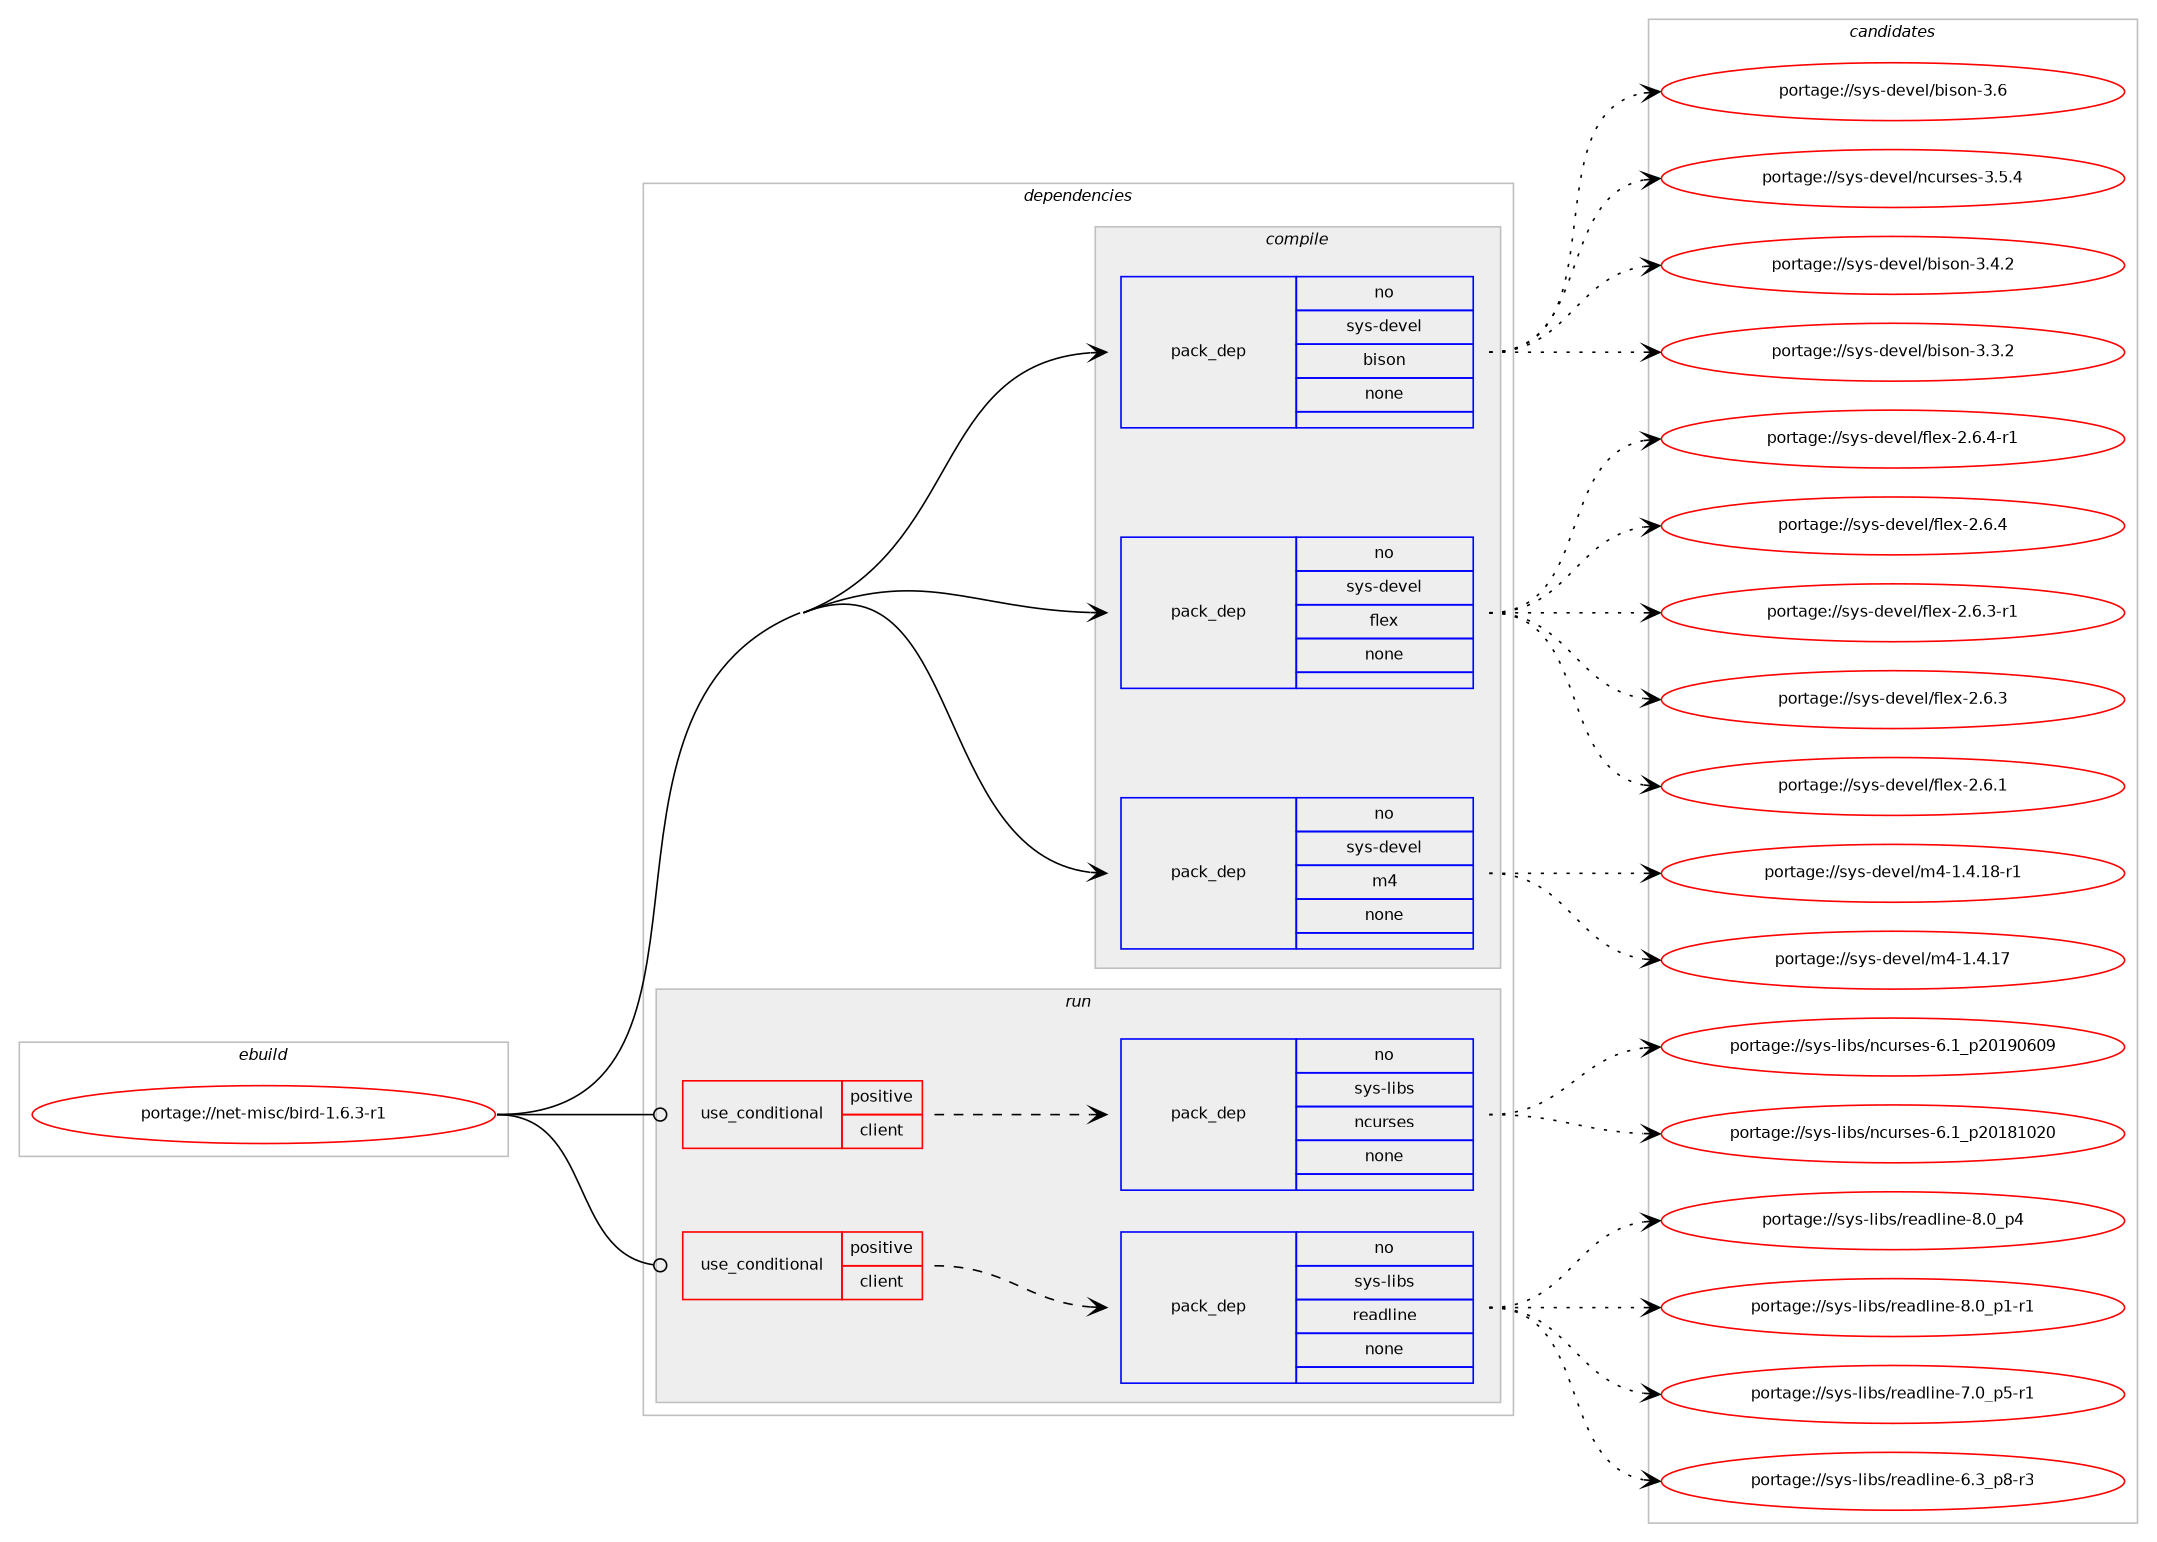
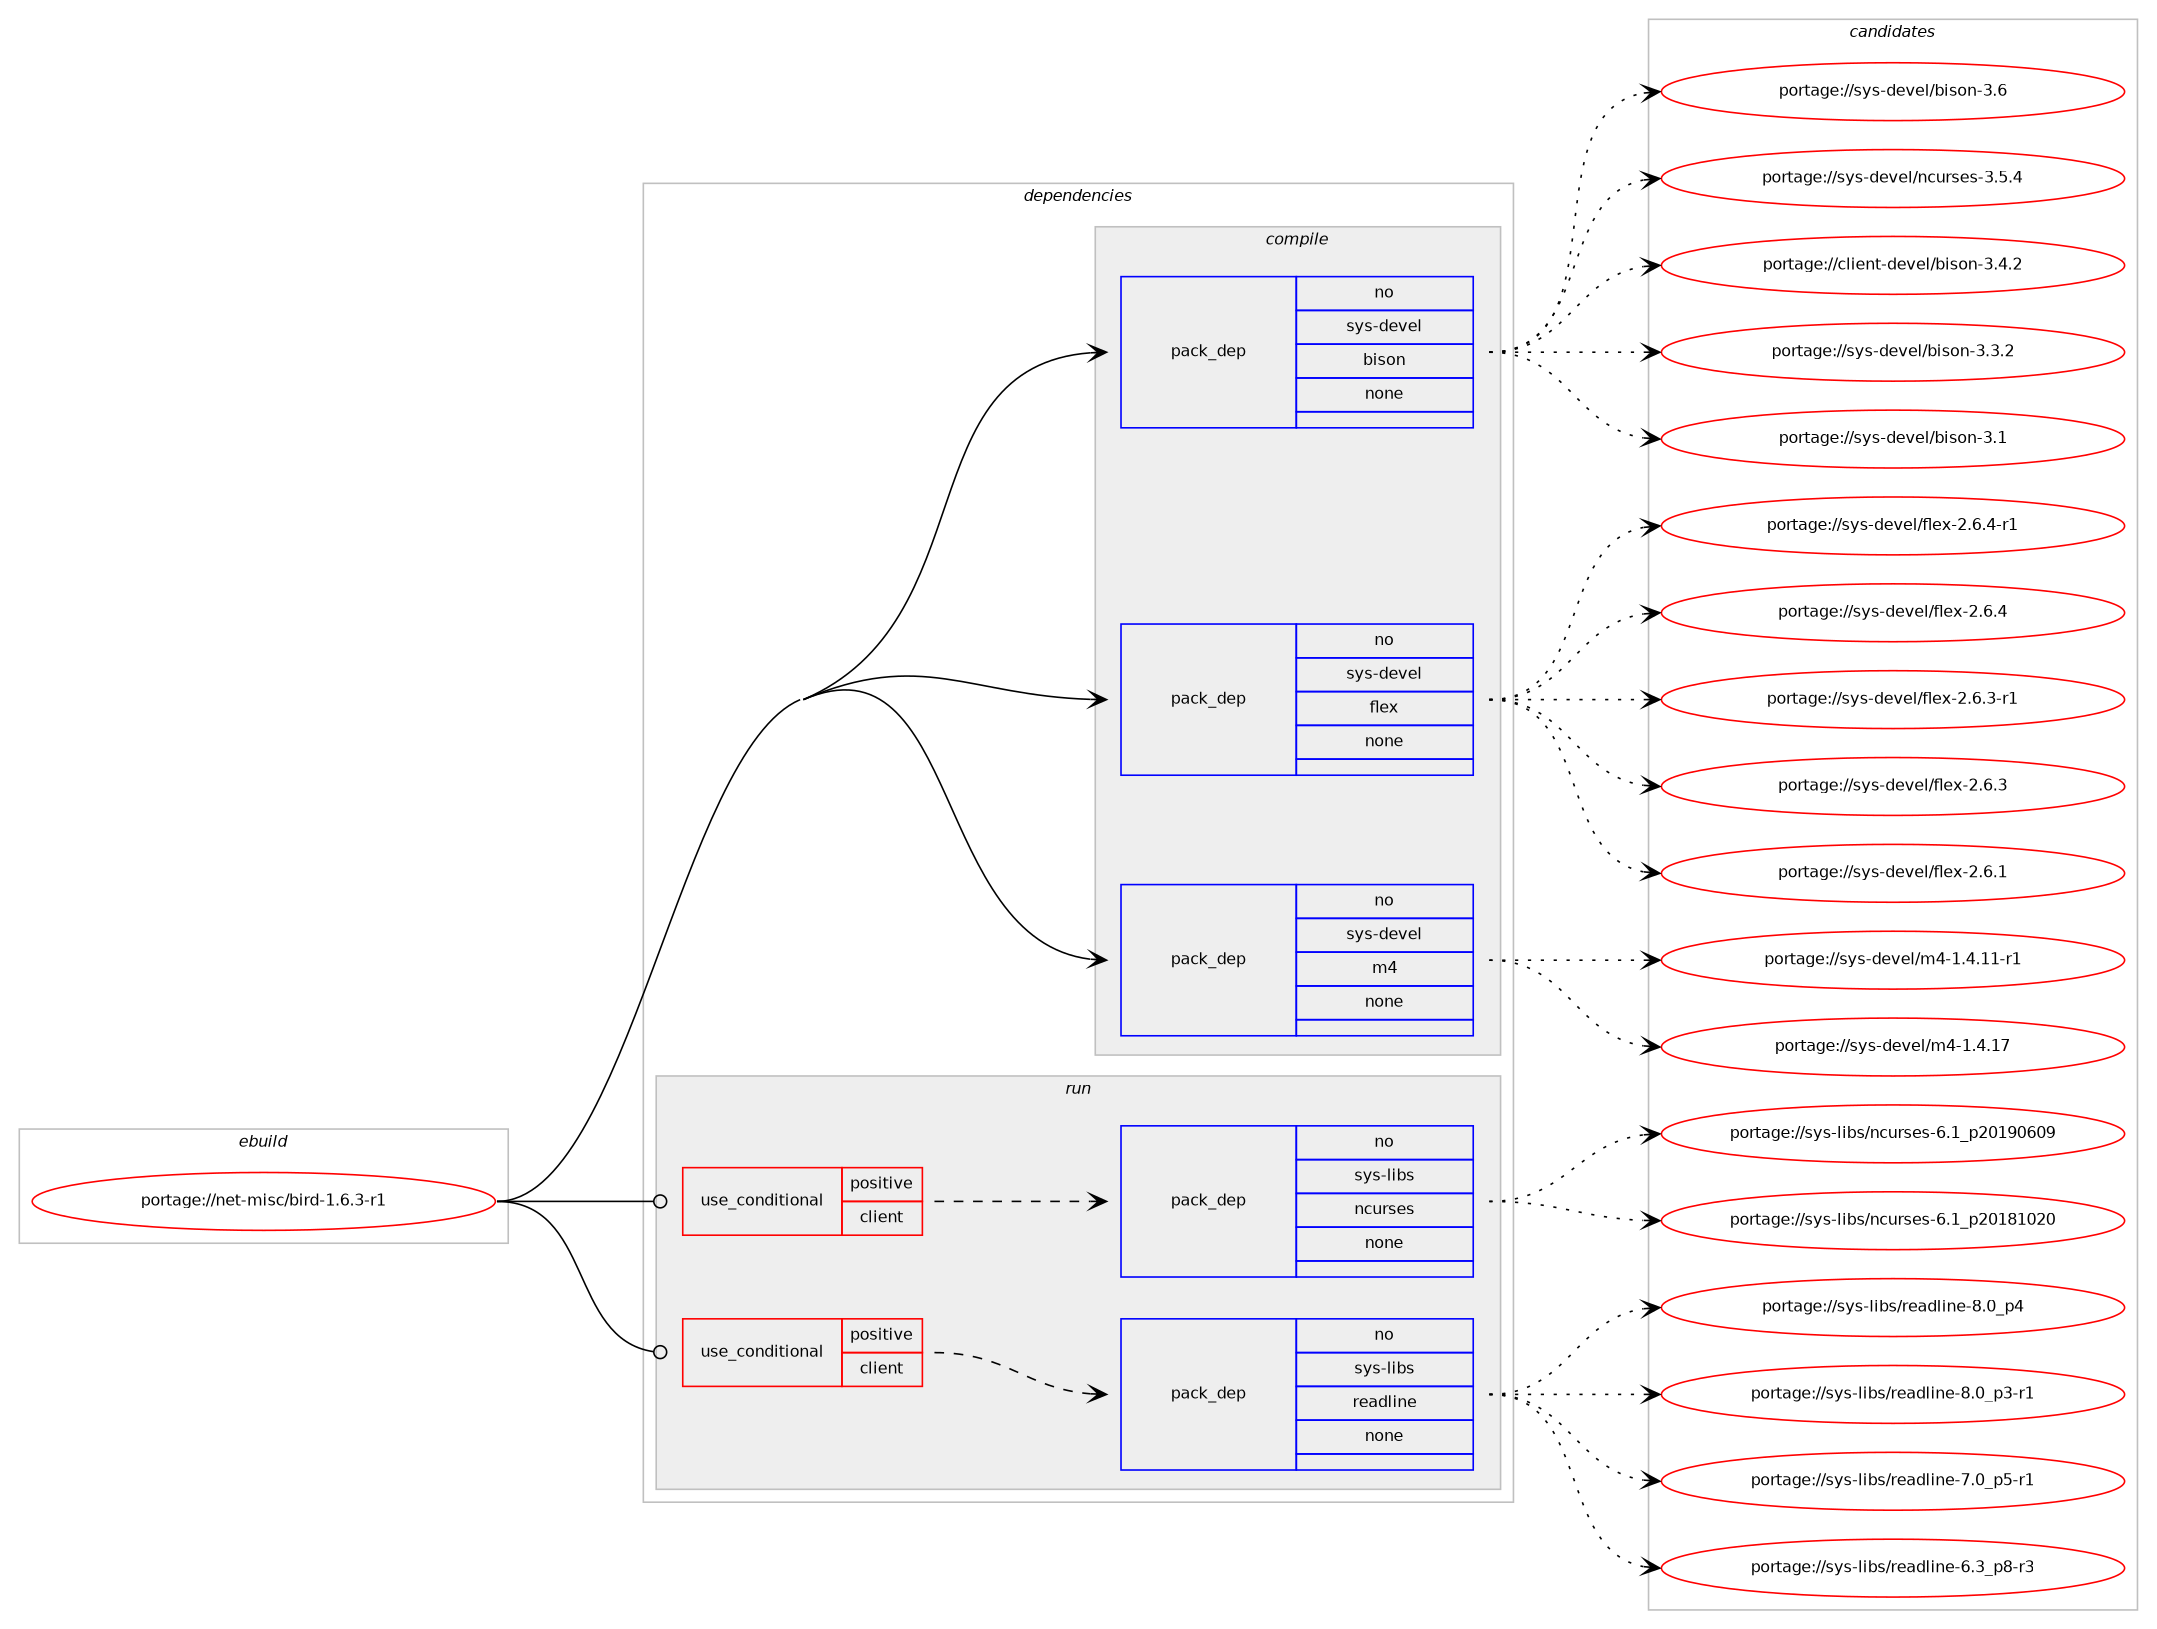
(1893, 265) -> (1893, 265)
none -> (1893, 439)
(1893, 873) -> (1893, 960)
(1893, 1308) -> (1893, 1394)
